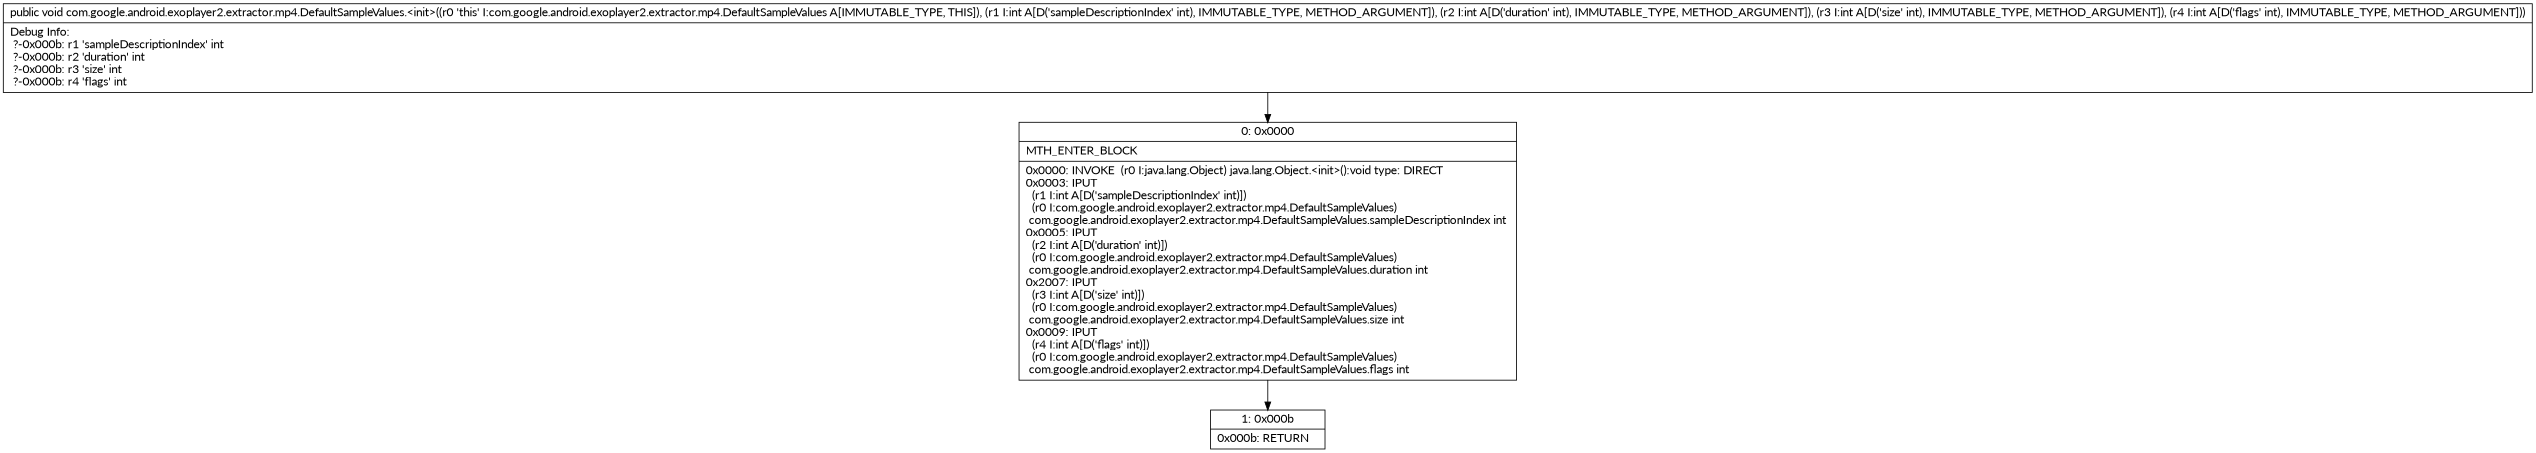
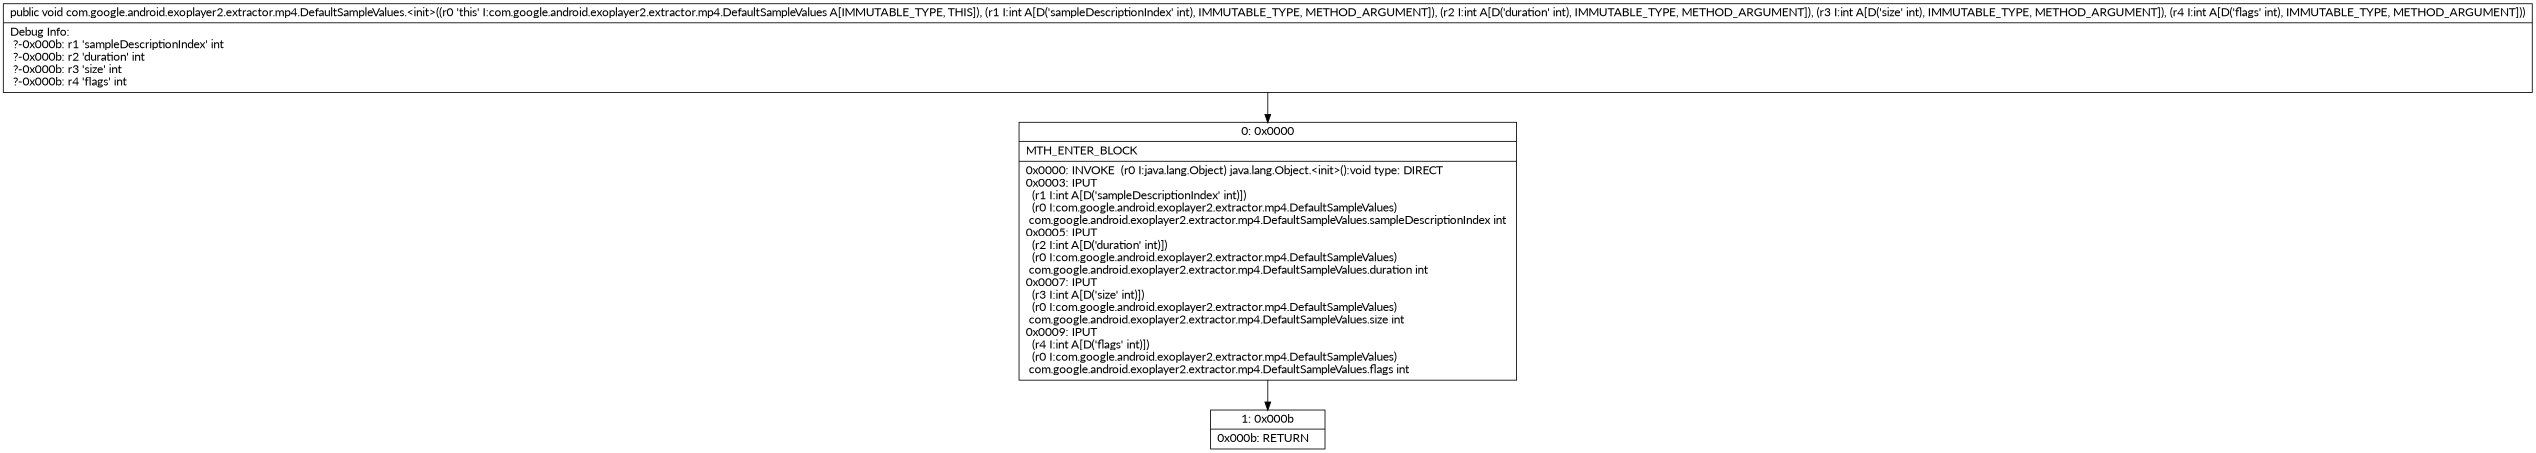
(1065, 283) -> (1065, 283)
